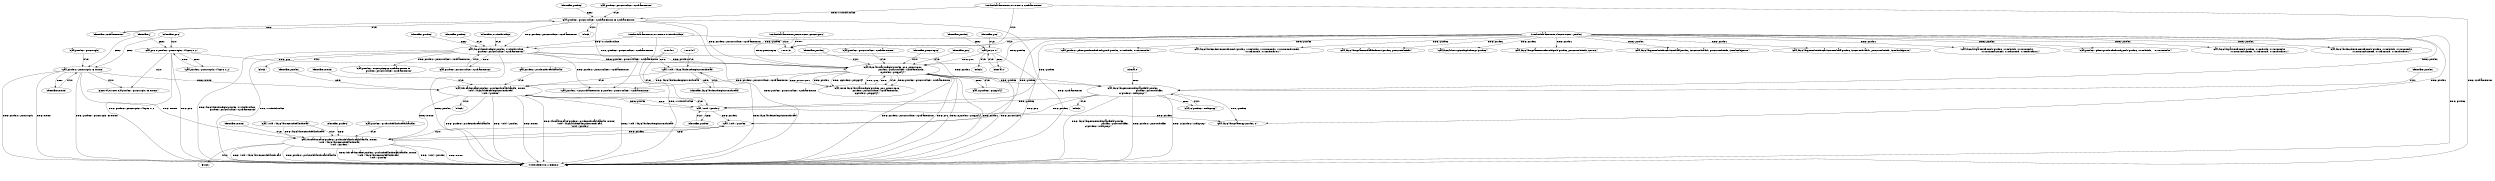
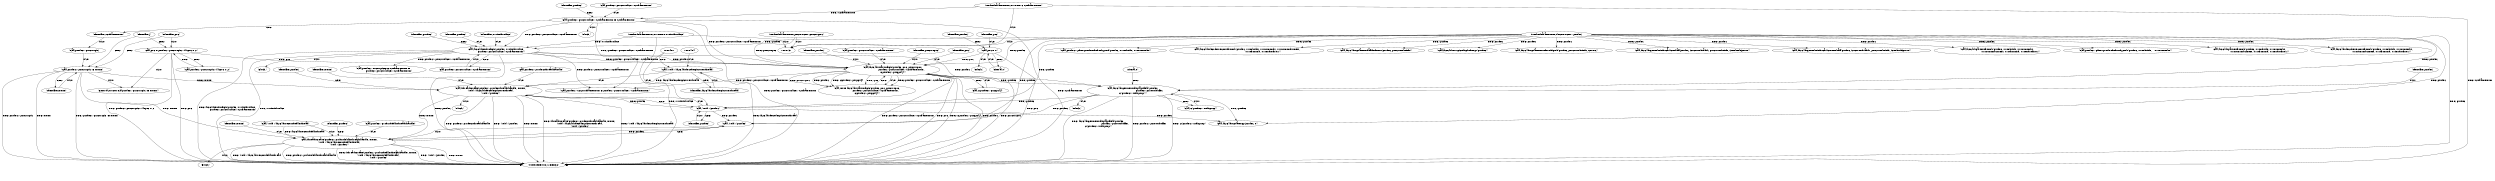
(843, 13) -> (843, 13)
(338, 27) -> (97, 42)
(799, 42) -> (799, 42)
